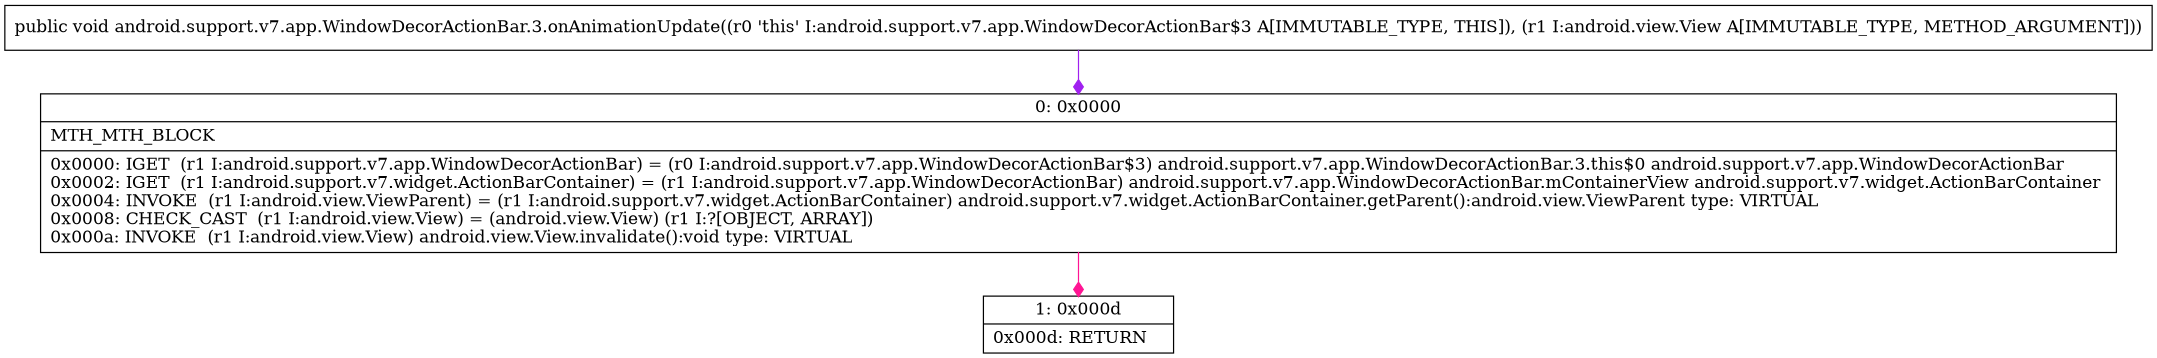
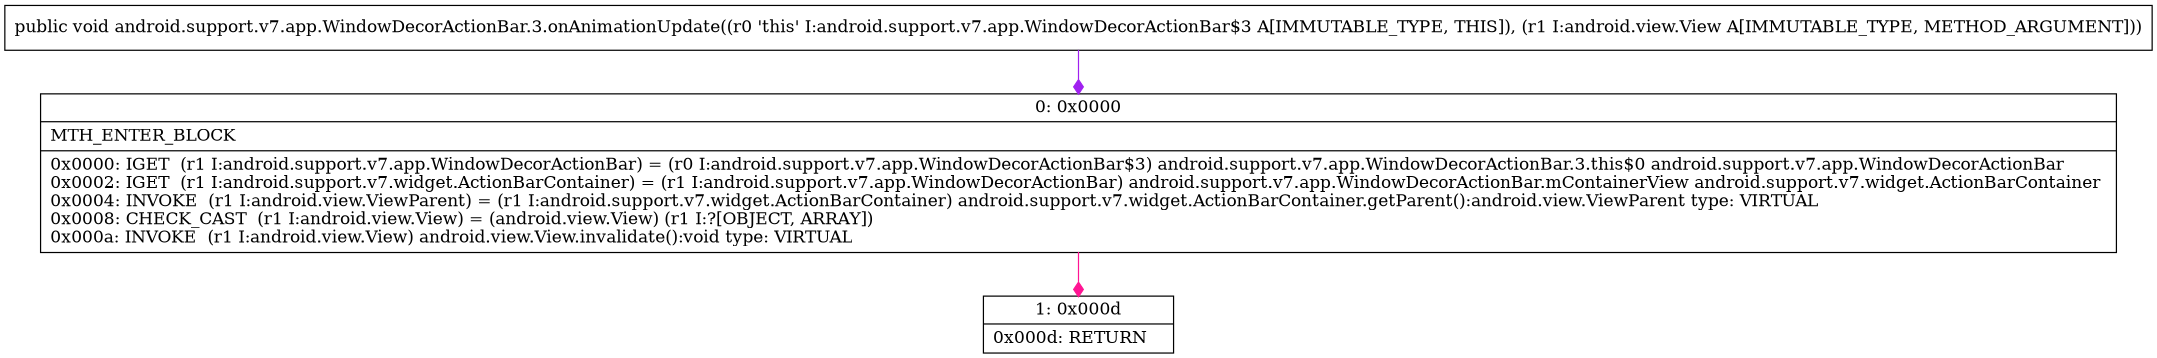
(133, 136) -> (144, 136)
